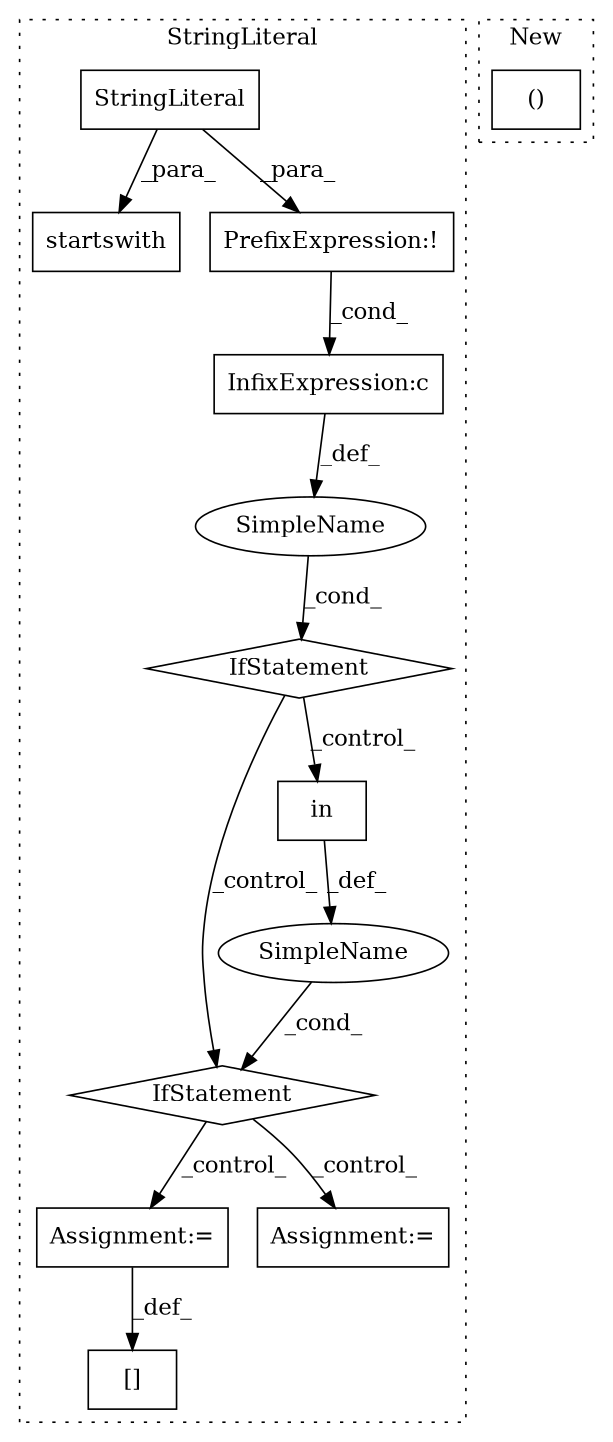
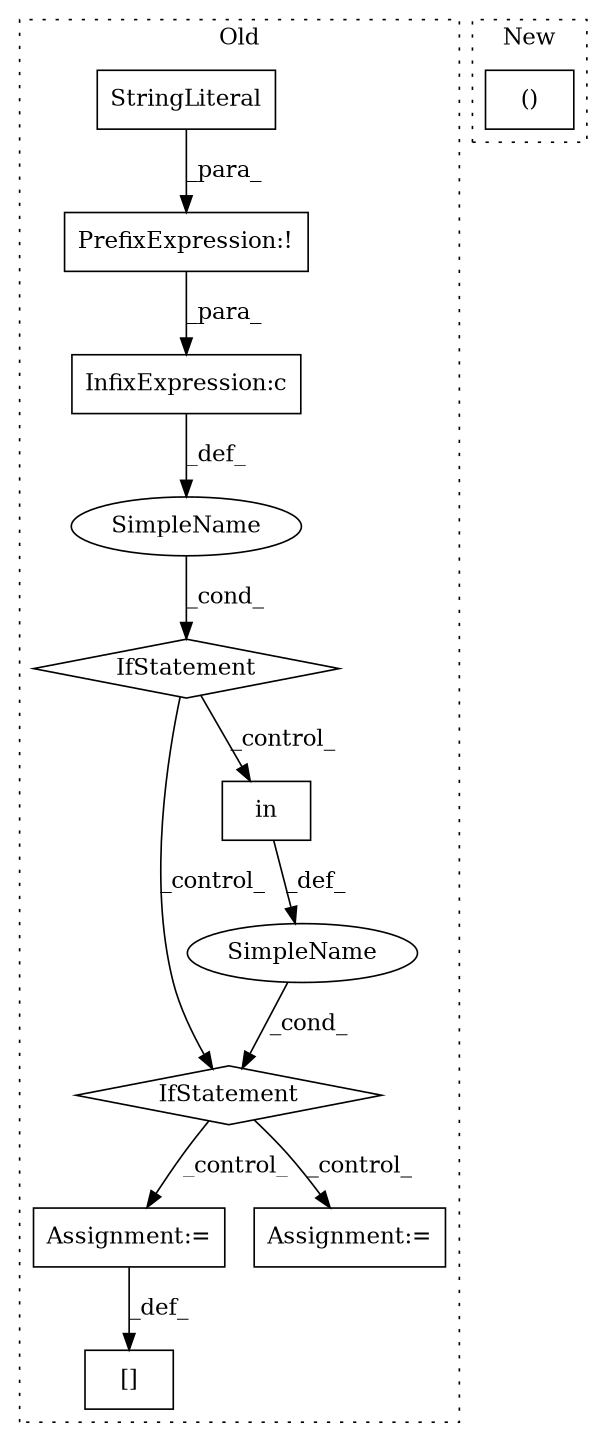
(243, 38) -> (239, 38)
(106, 242) -> none
(369, 313) -> (224, 313)
